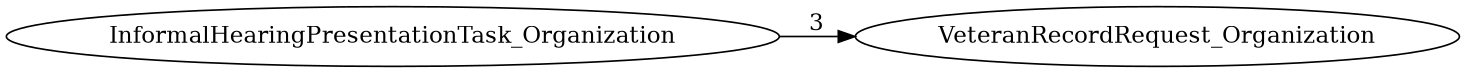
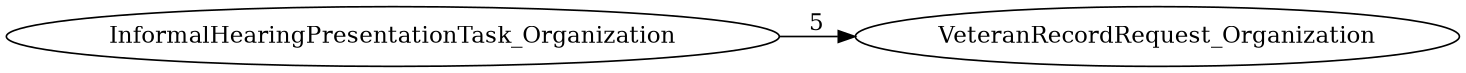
(817, 24) -> (817, 24)
